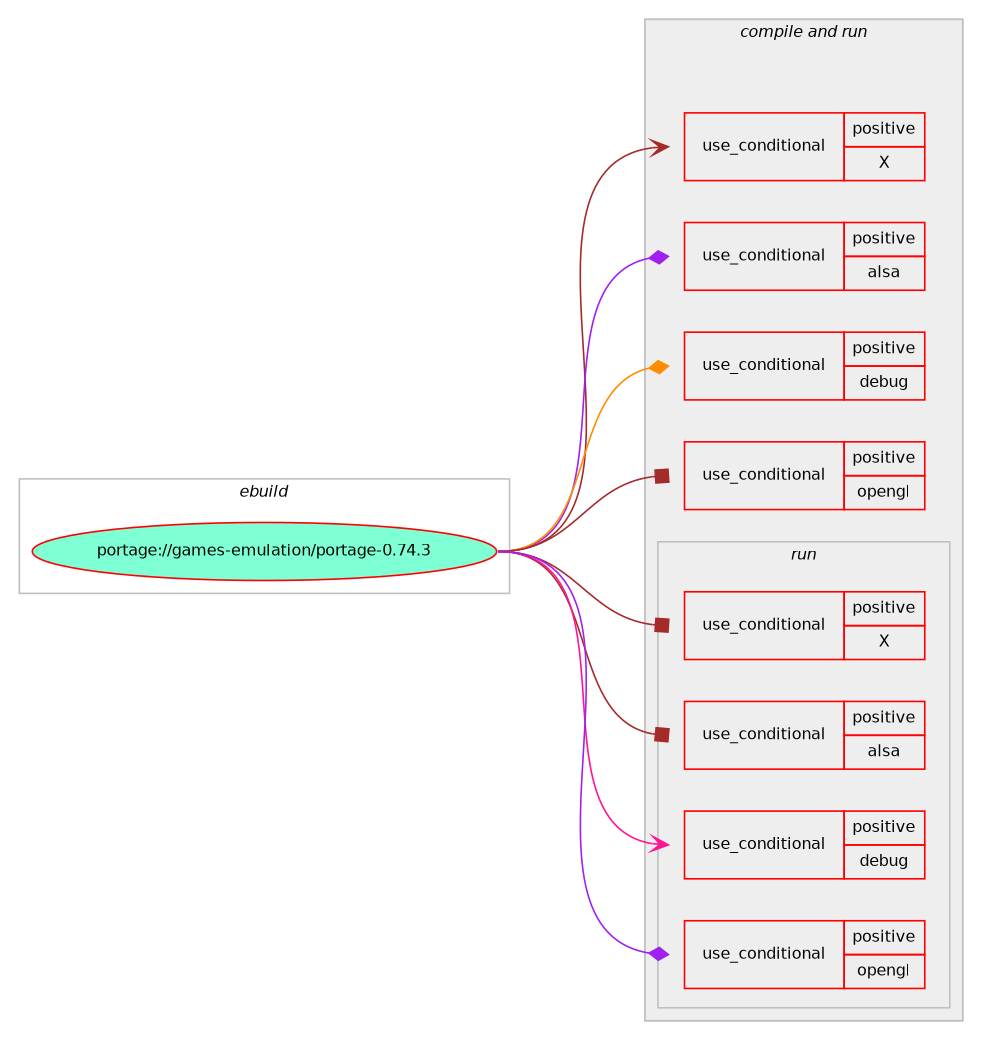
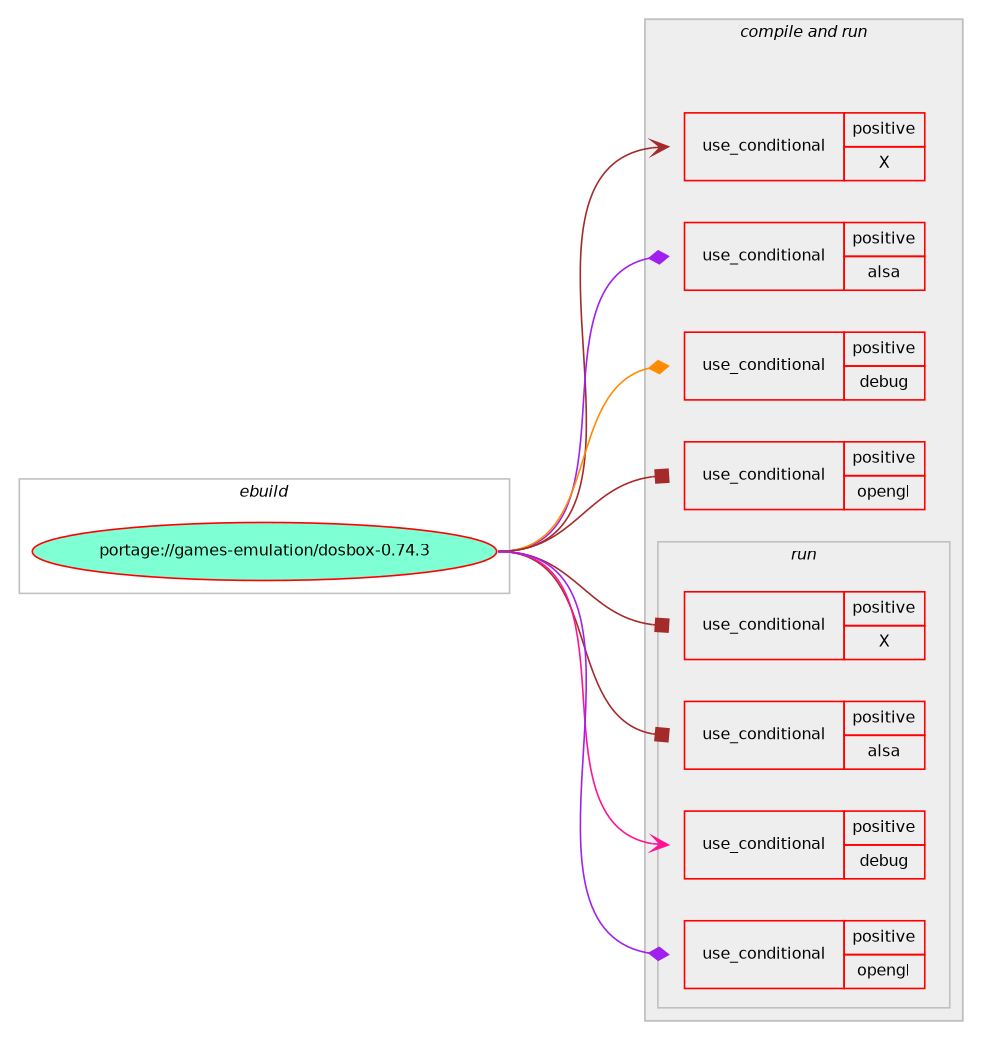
(264, 551) -> (264, 551)
